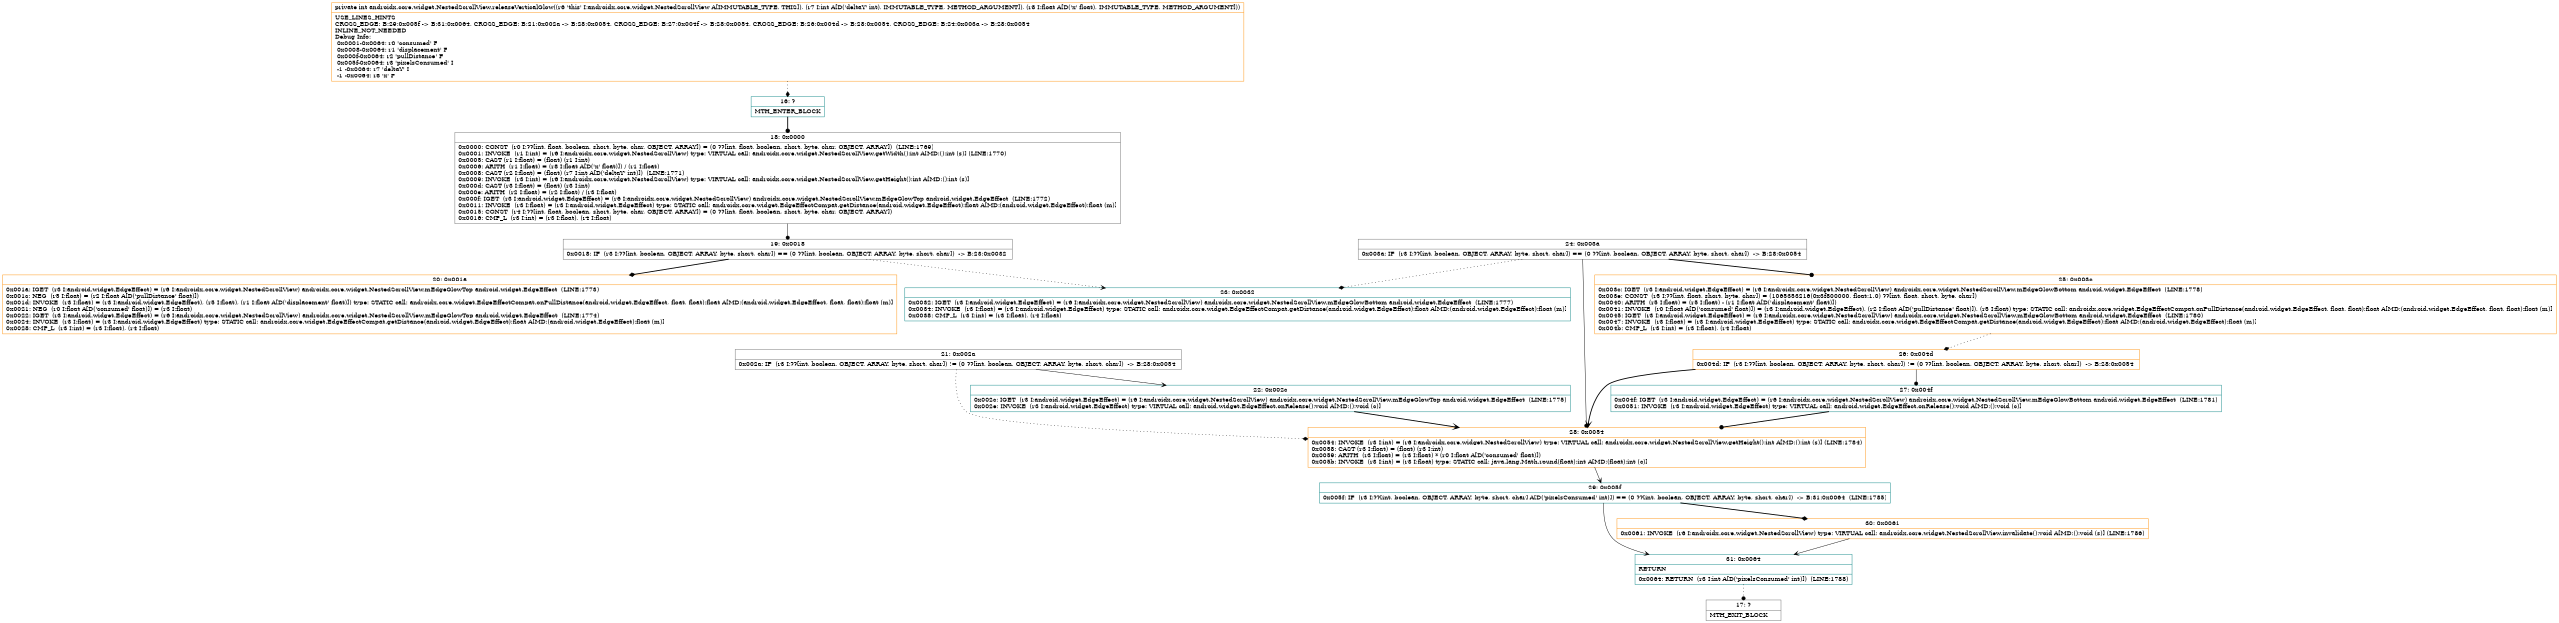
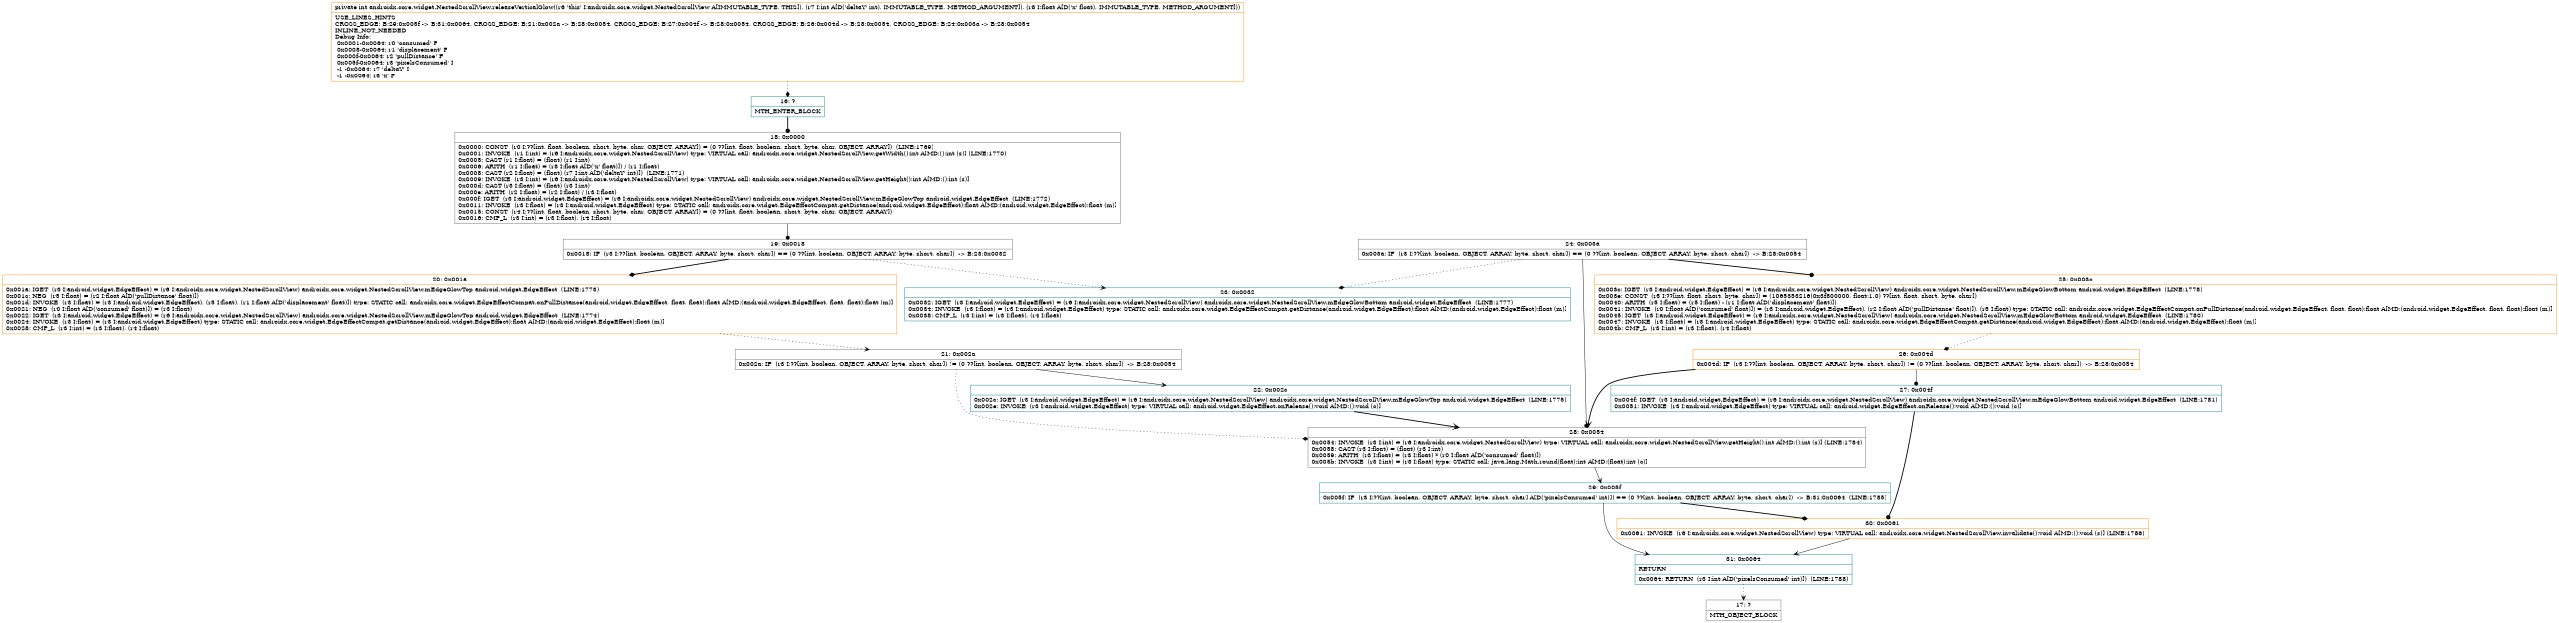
none -> (793, 341)
(1776, 419) -> (1905, 464)
(1587, 447) -> (1587, 447)
(1744, 590) -> (1744, 590)
(1739, 615) -> (1744, 615)
